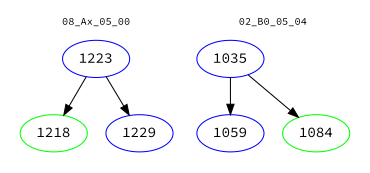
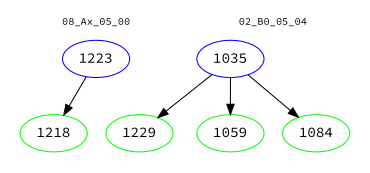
(115, 91) -> (196, 87)
(140, 133) -> (140, 133)
(230, 133) -> (230, 133)
